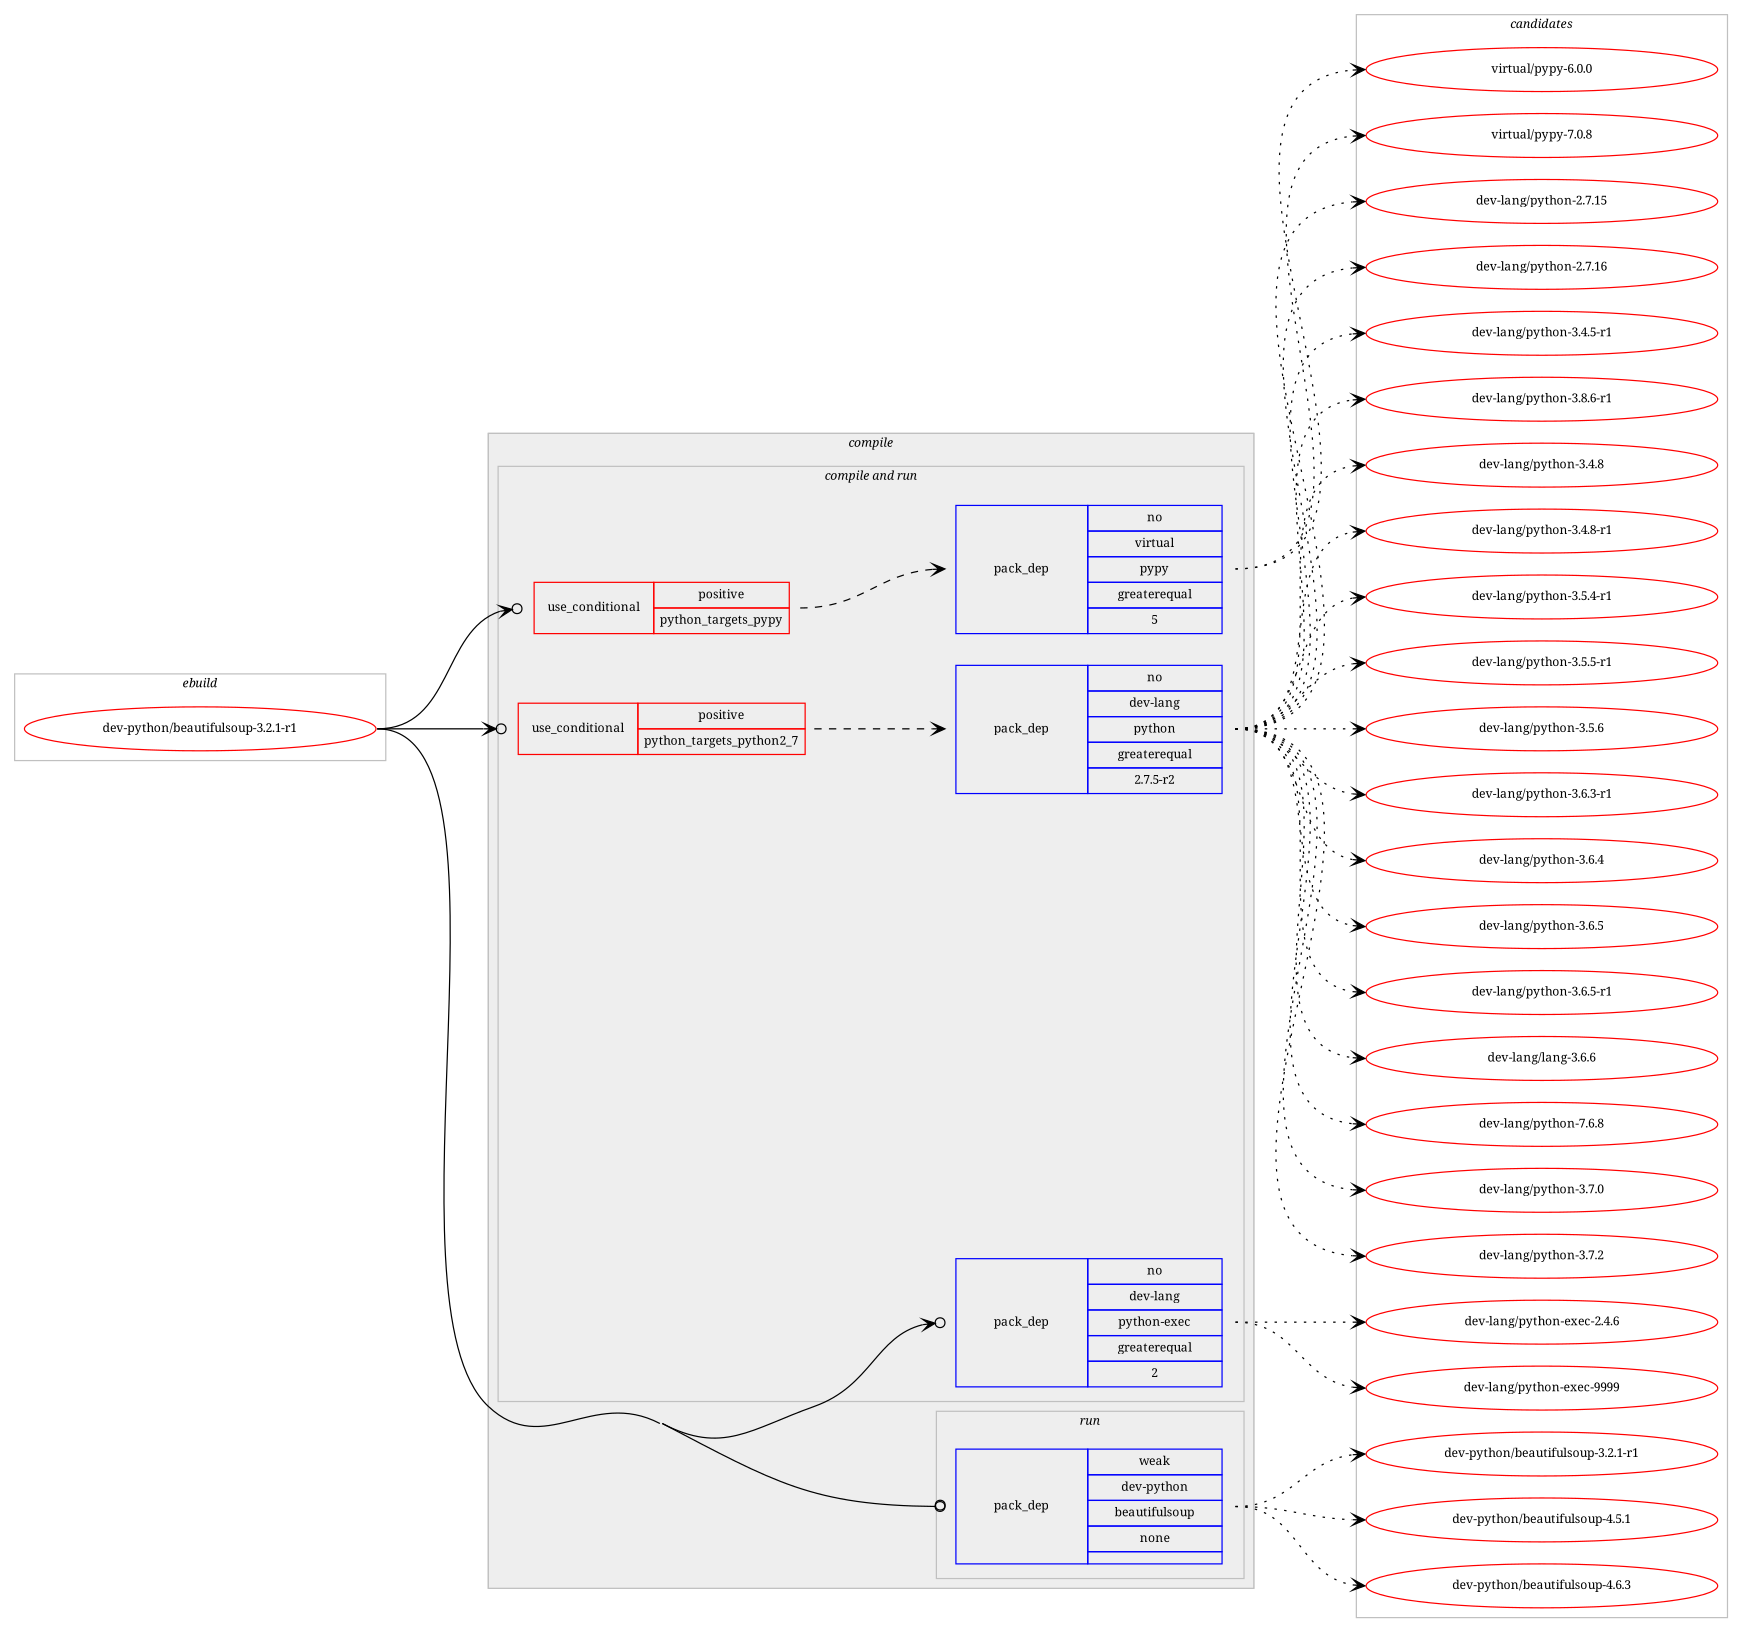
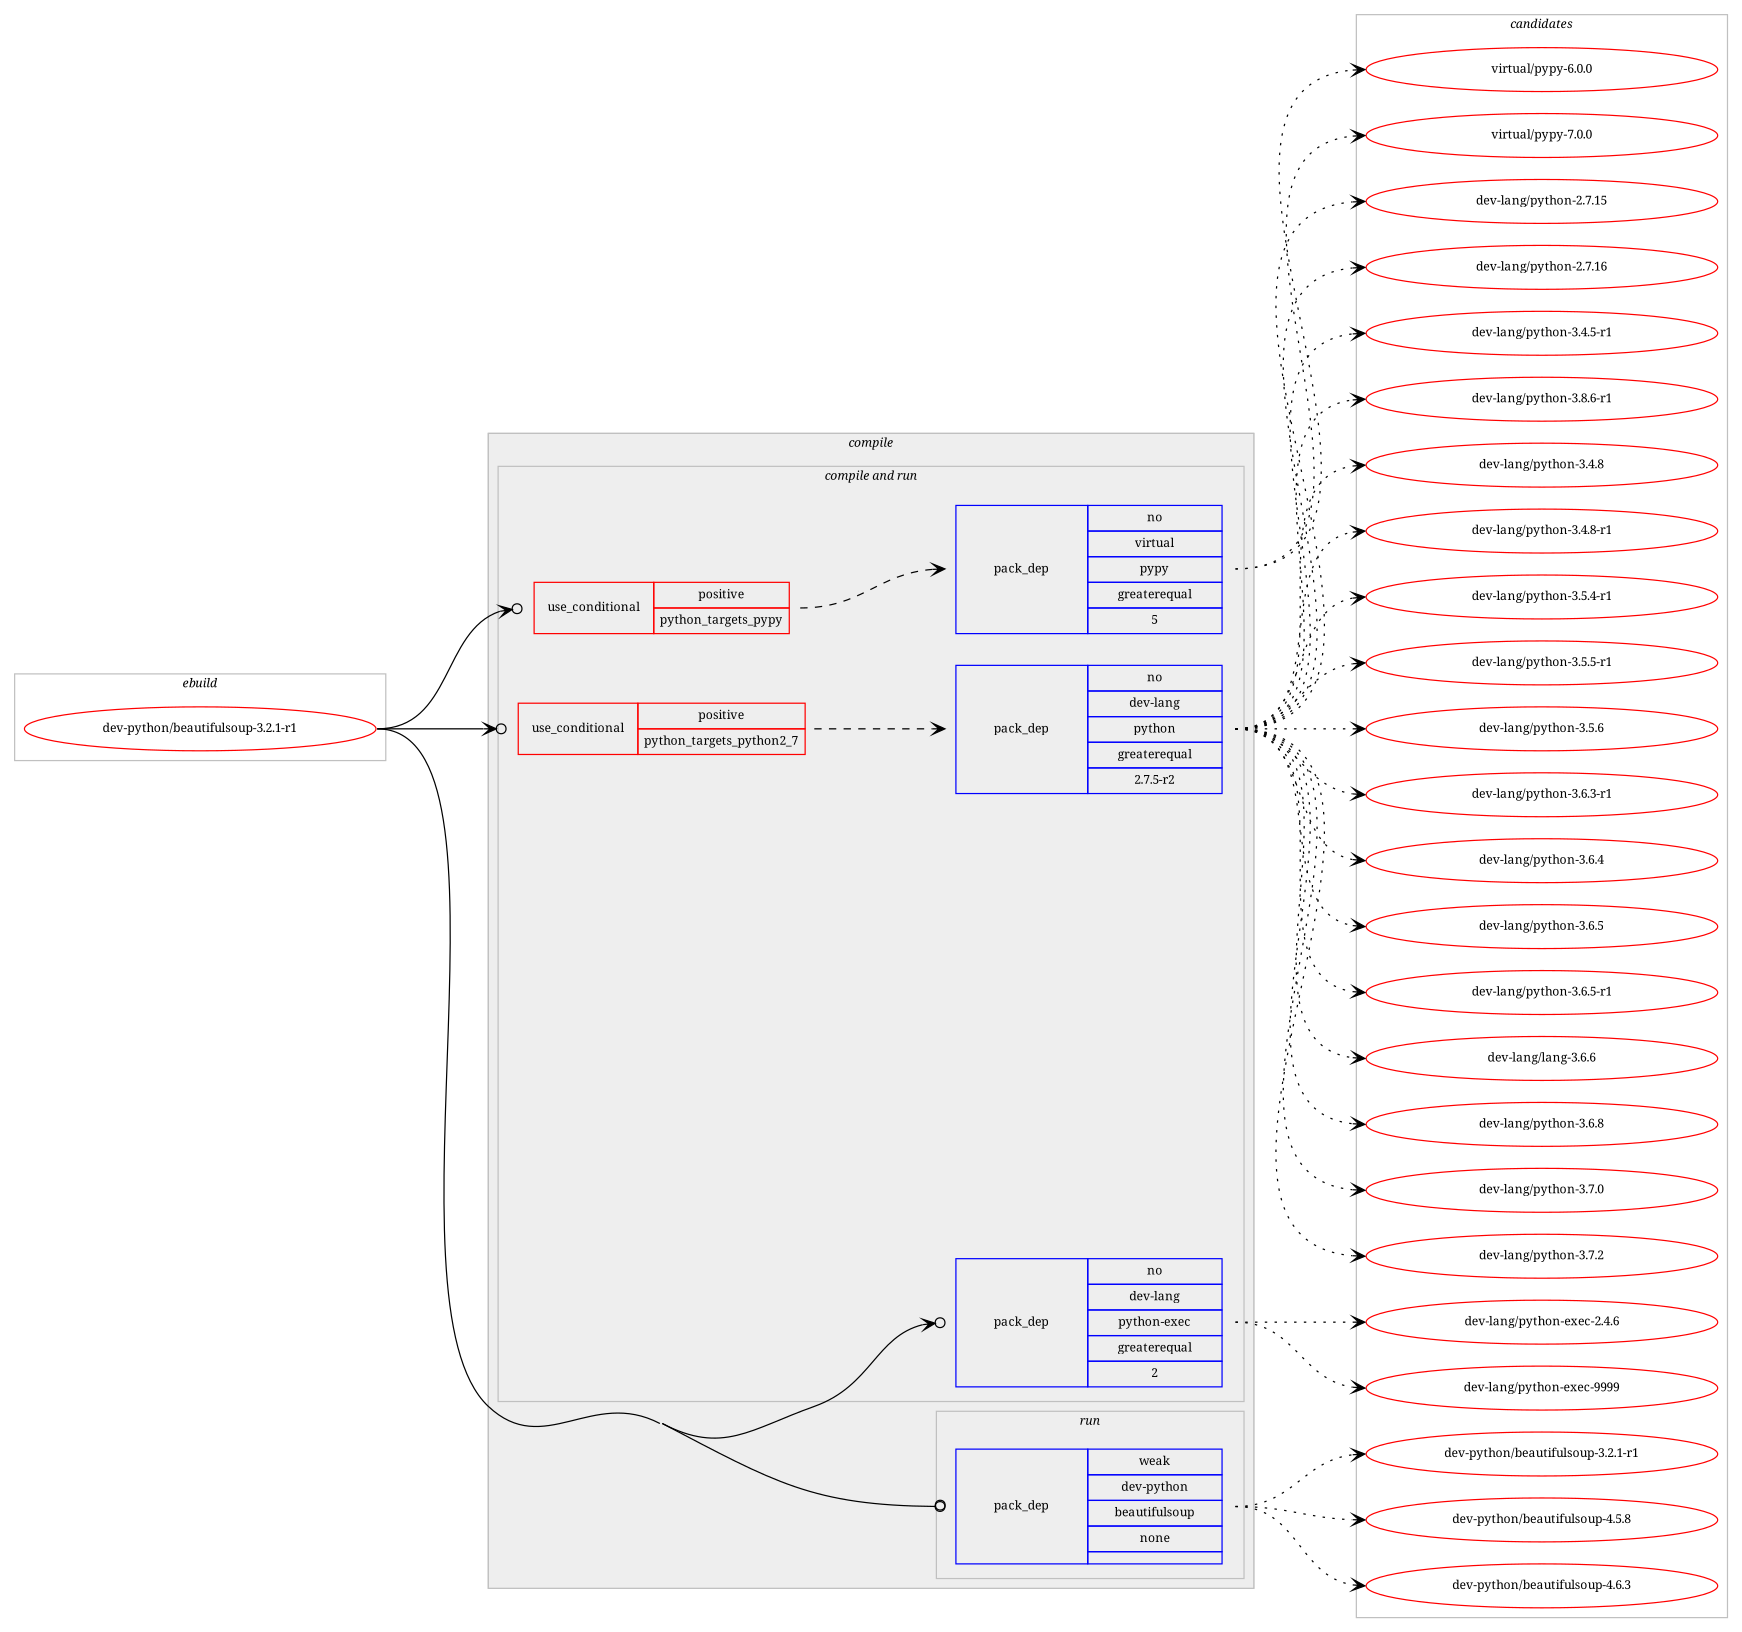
(1542, 136) -> (1542, 136)
(1542, 1124) -> (1542, 1124)
(1542, 1520) -> (1542, 1520)
